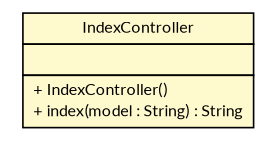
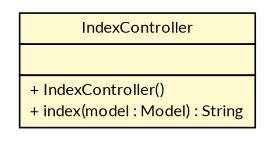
(138, 111) -> (137, 111)
